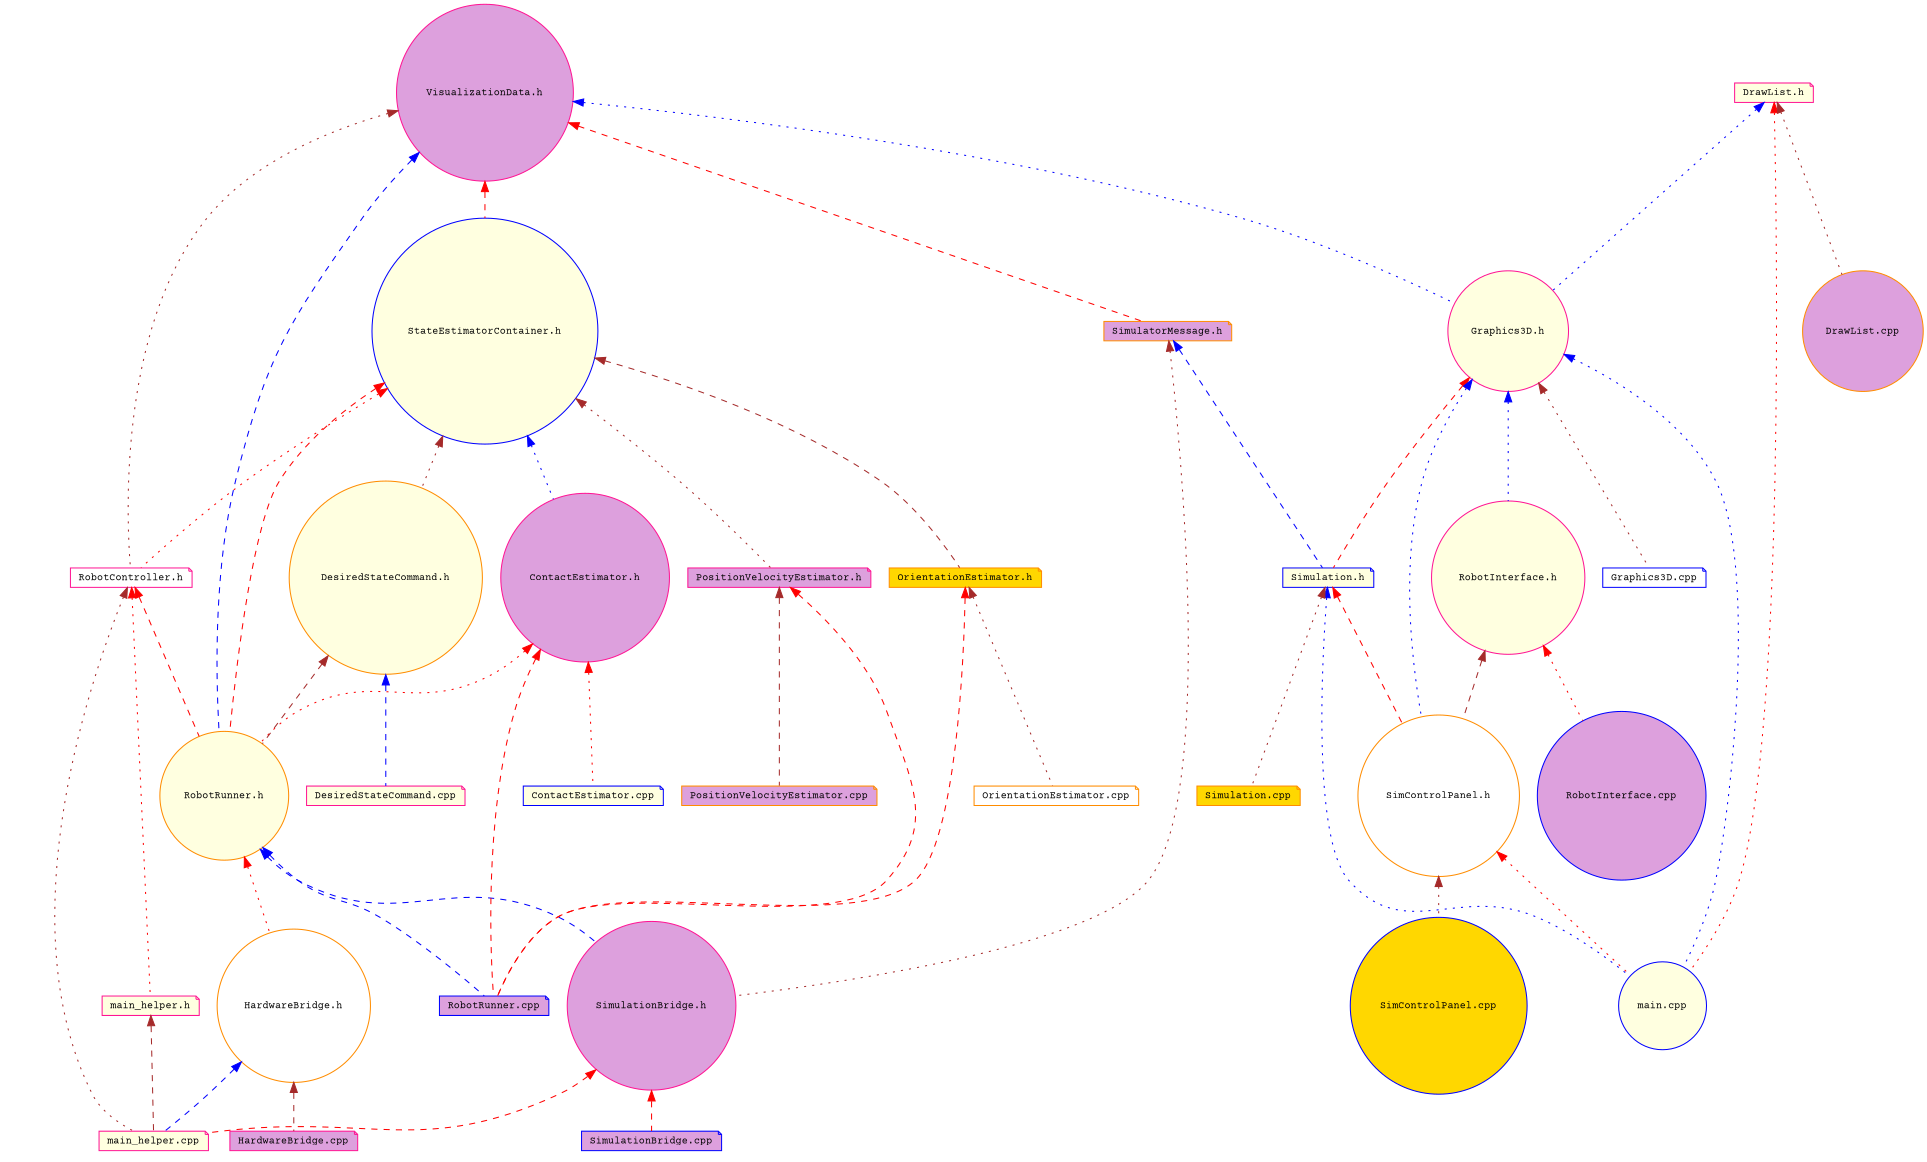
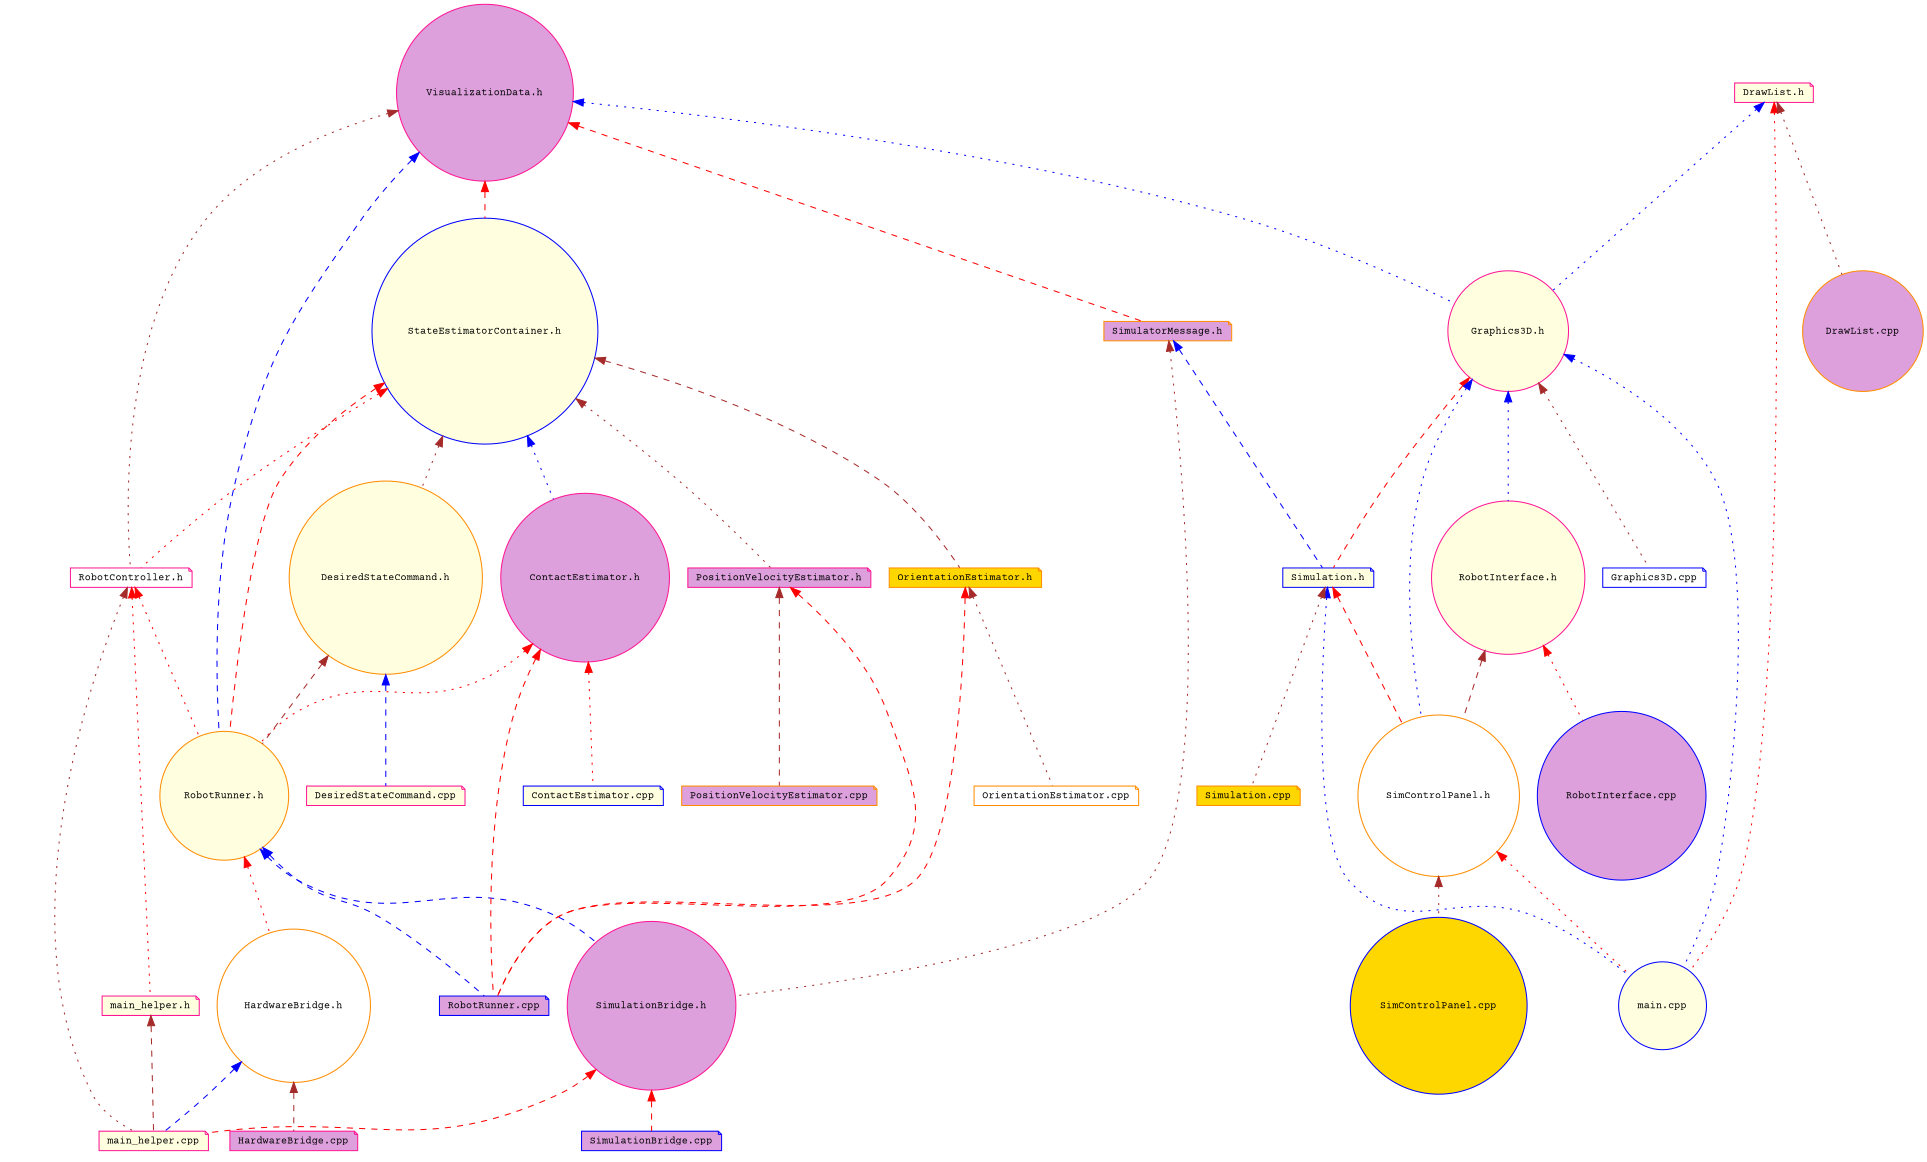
(169, 667) -> (169, 667)
